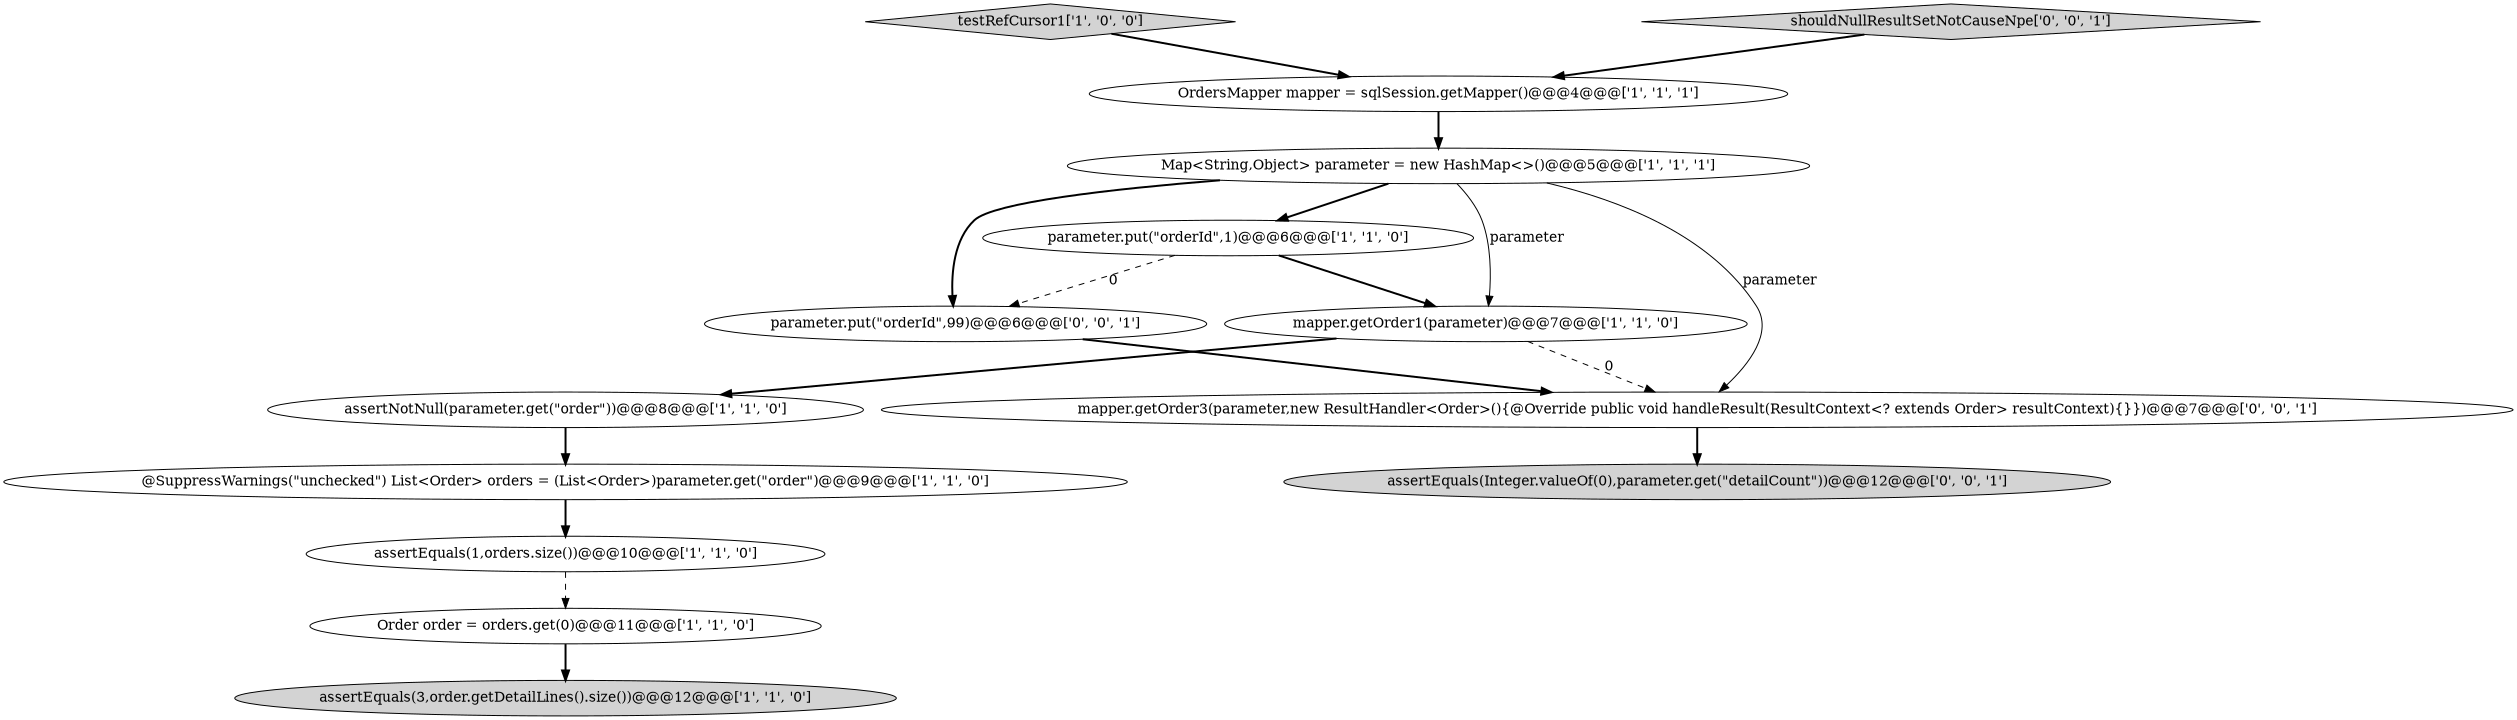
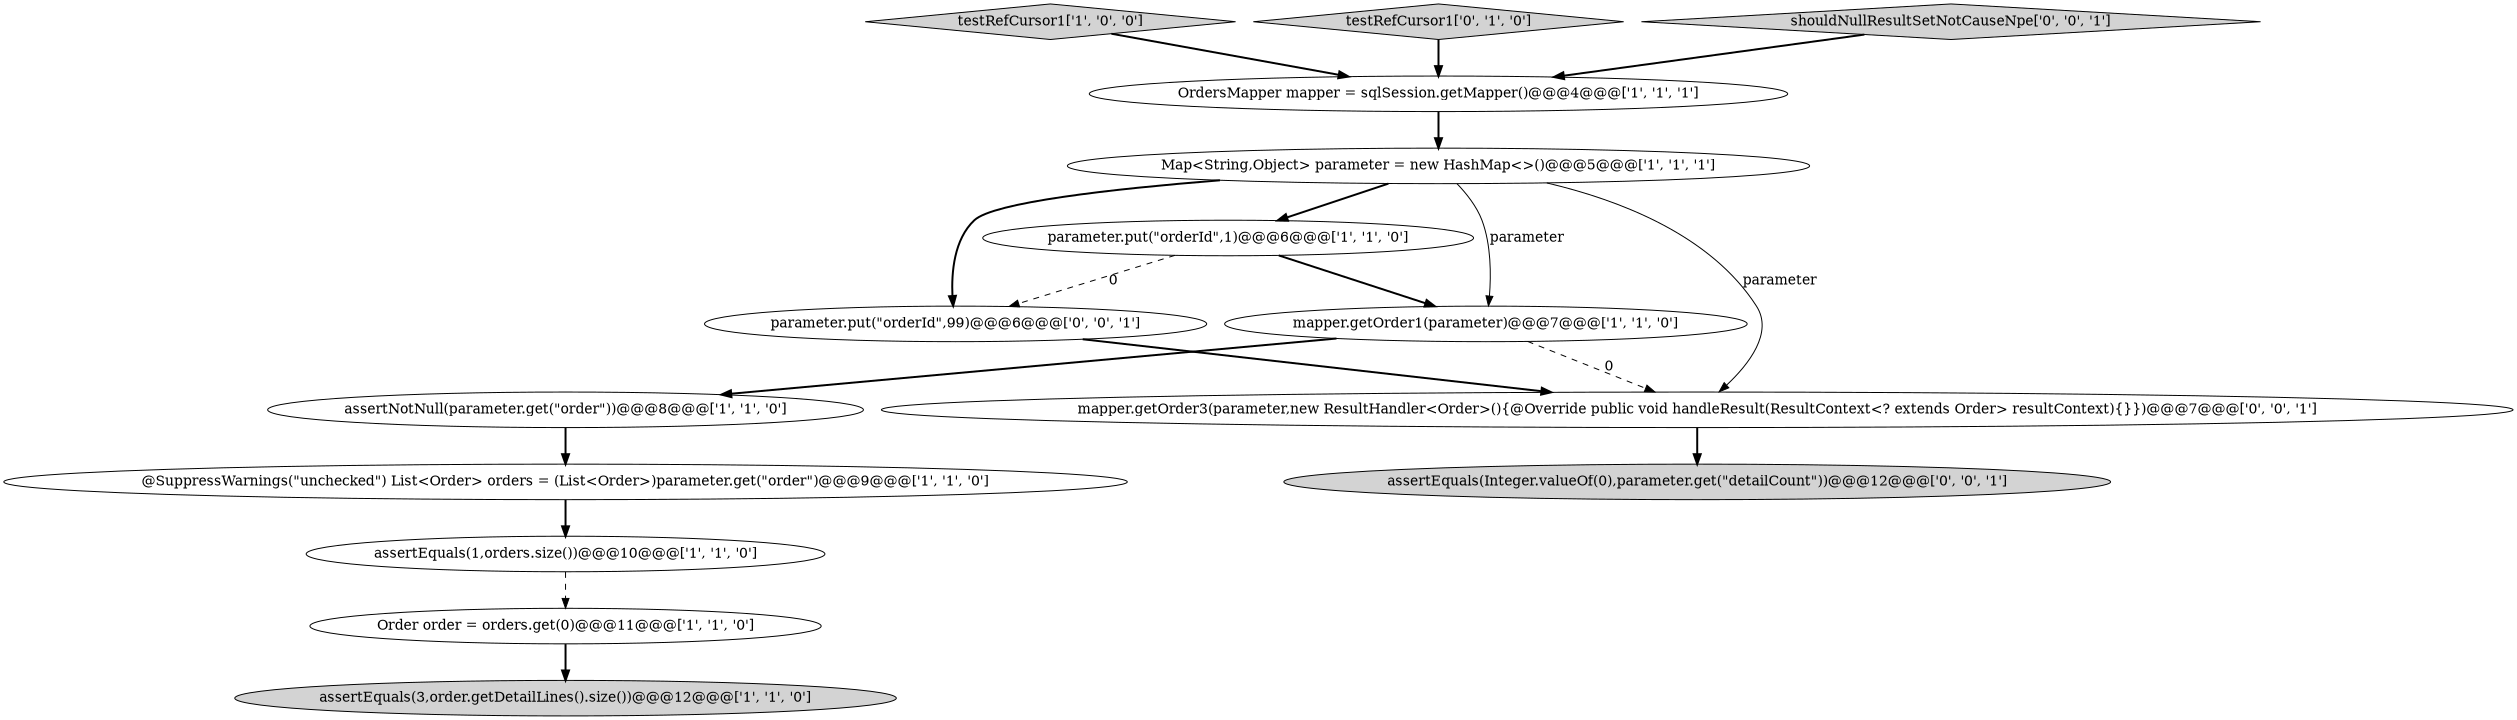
none -> (1438, 22)
